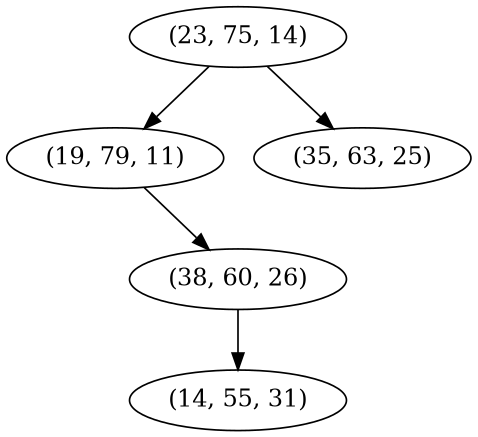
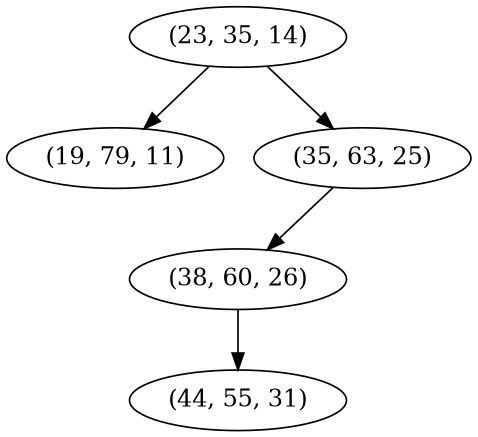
(238, 37) -> (238, 37)
(170, 213) -> (306, 213)
(238, 400) -> (238, 400)
